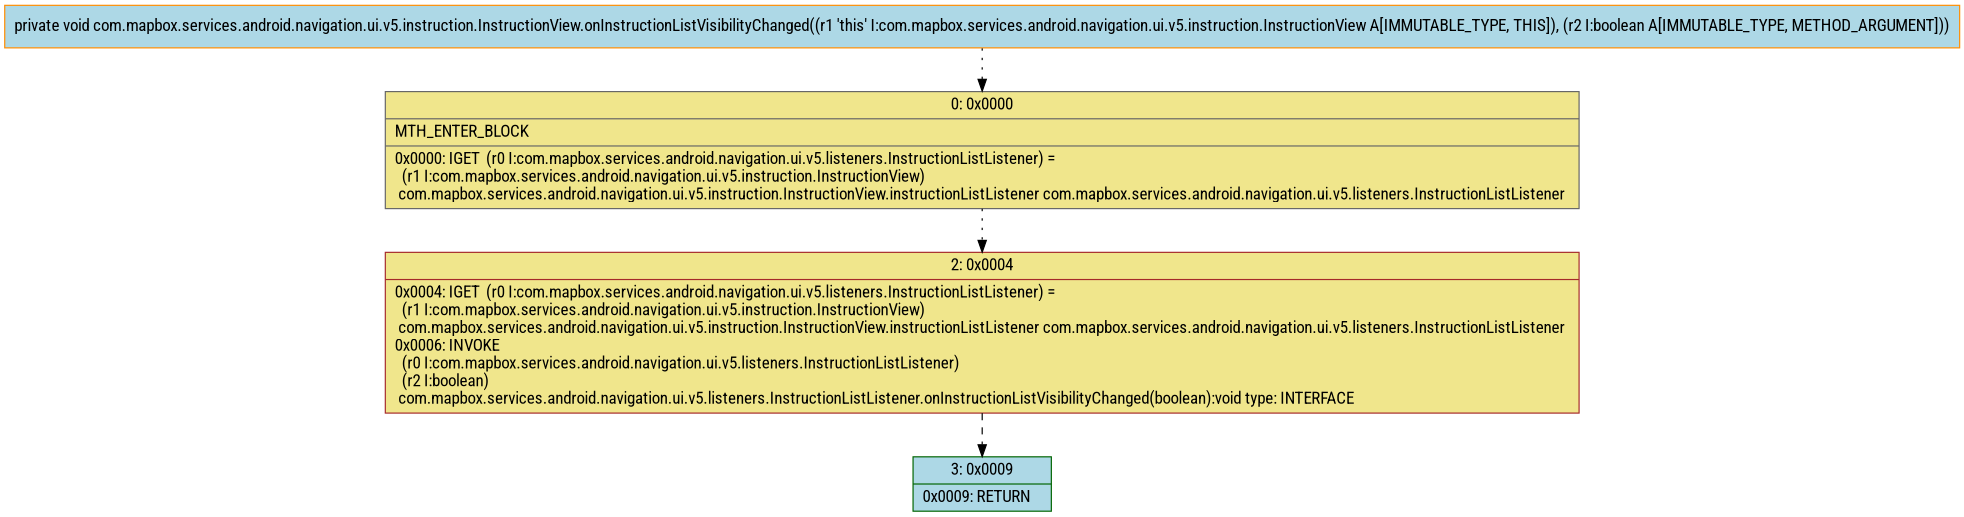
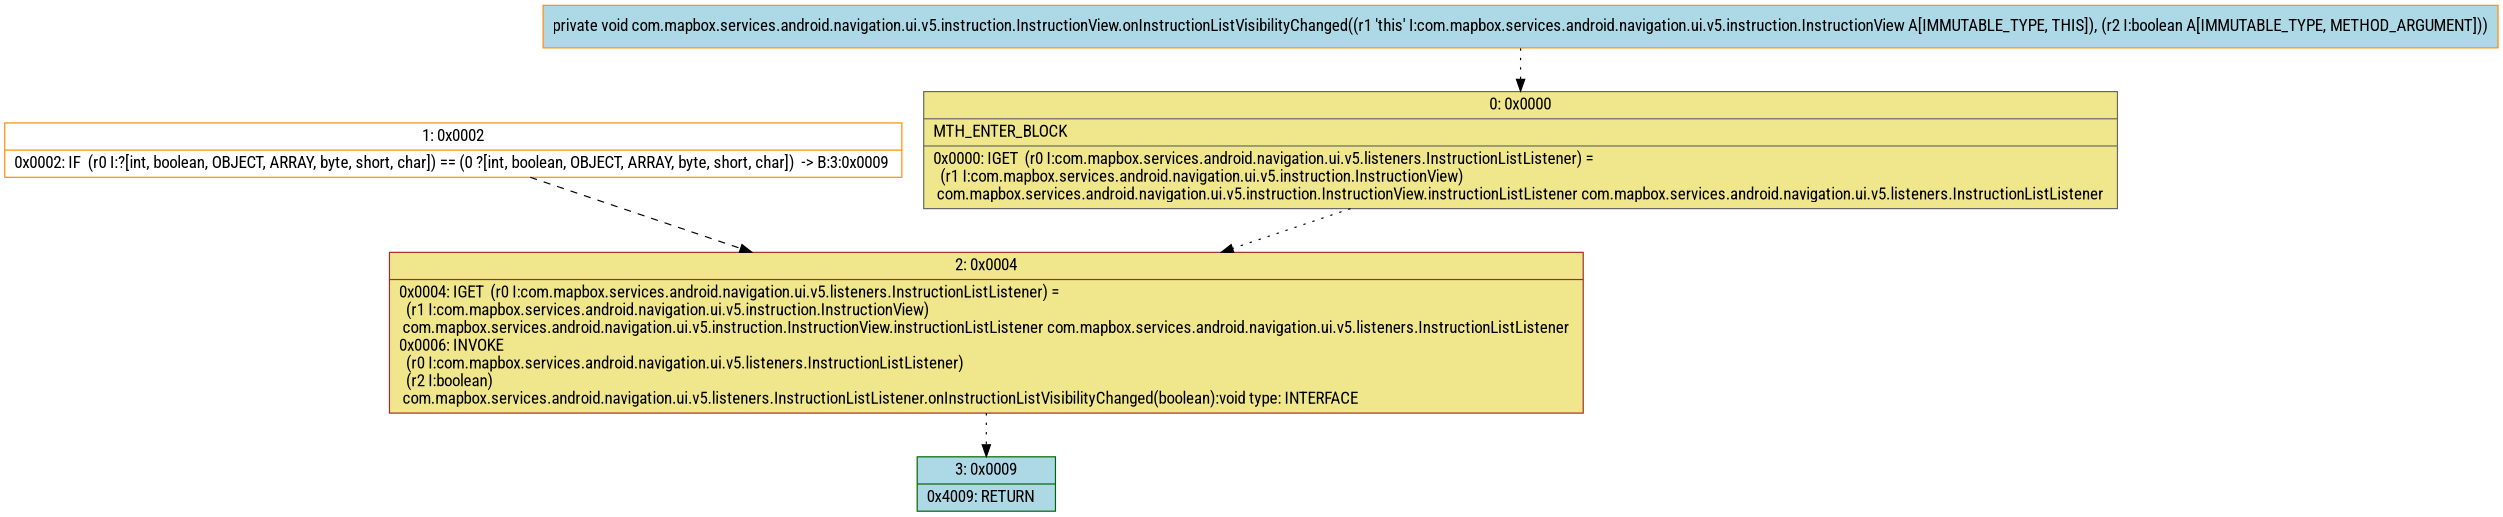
none -> (453, 150)
(982, 429) -> (986, 429)
(982, 497) -> (986, 497)
